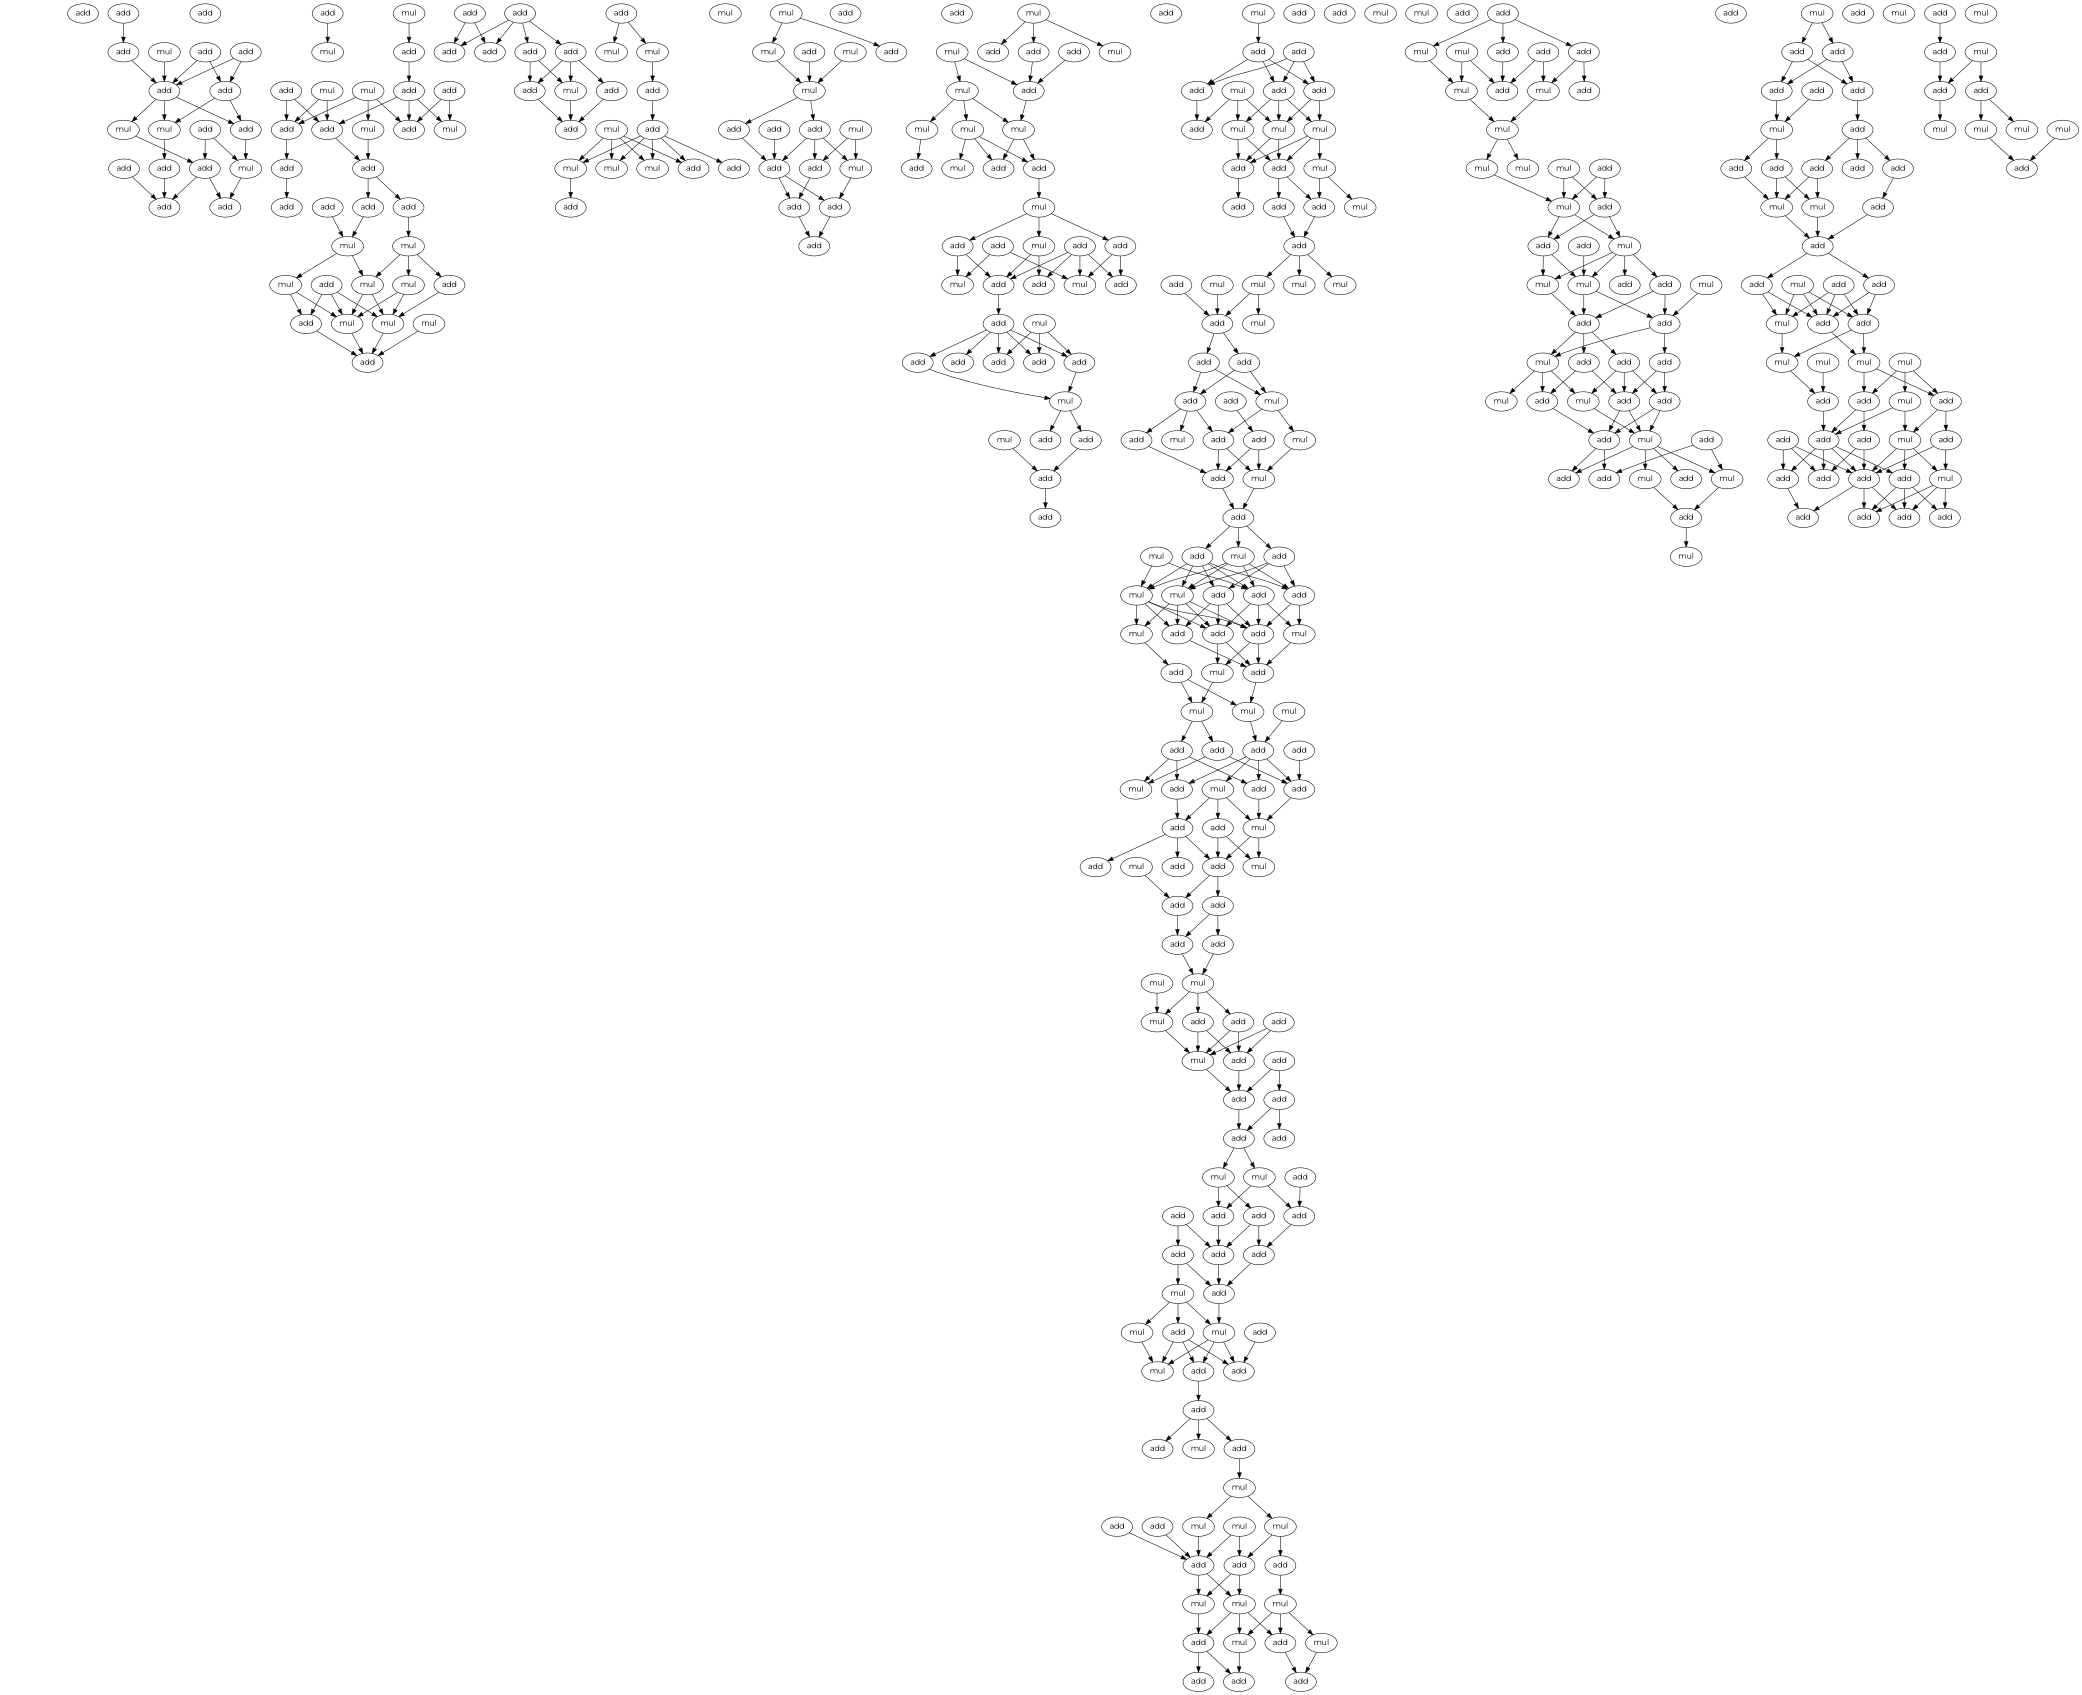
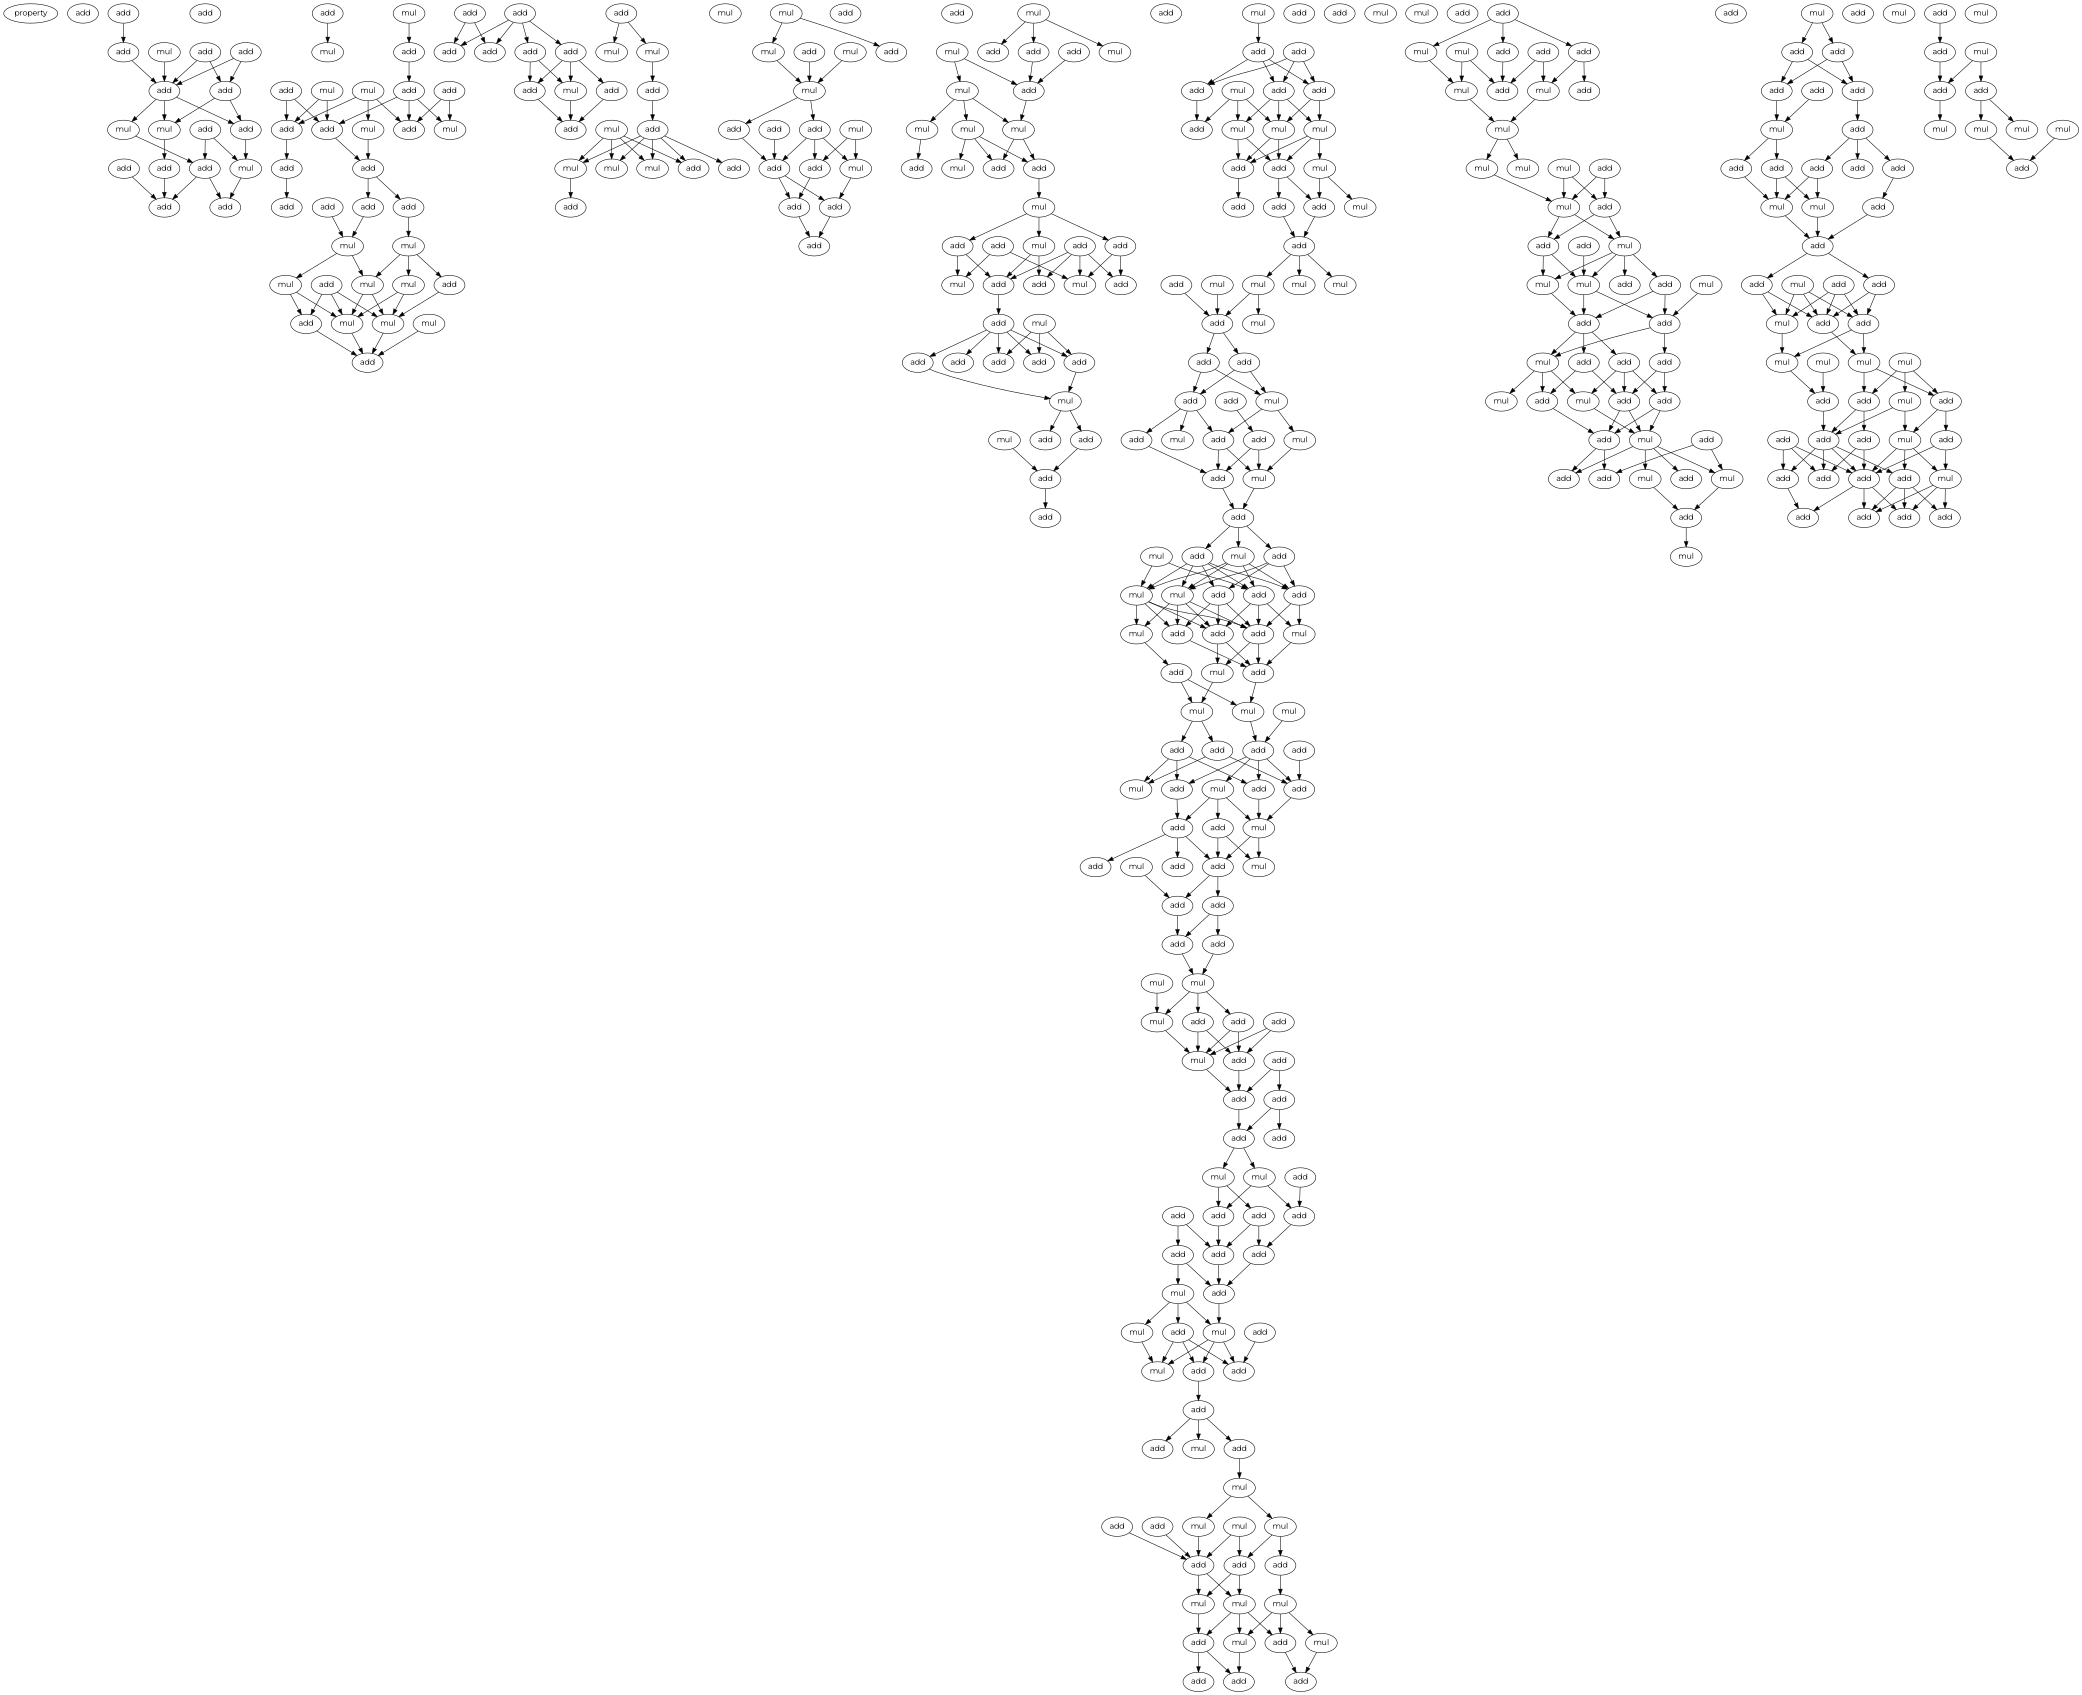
none -> (31, 13)
